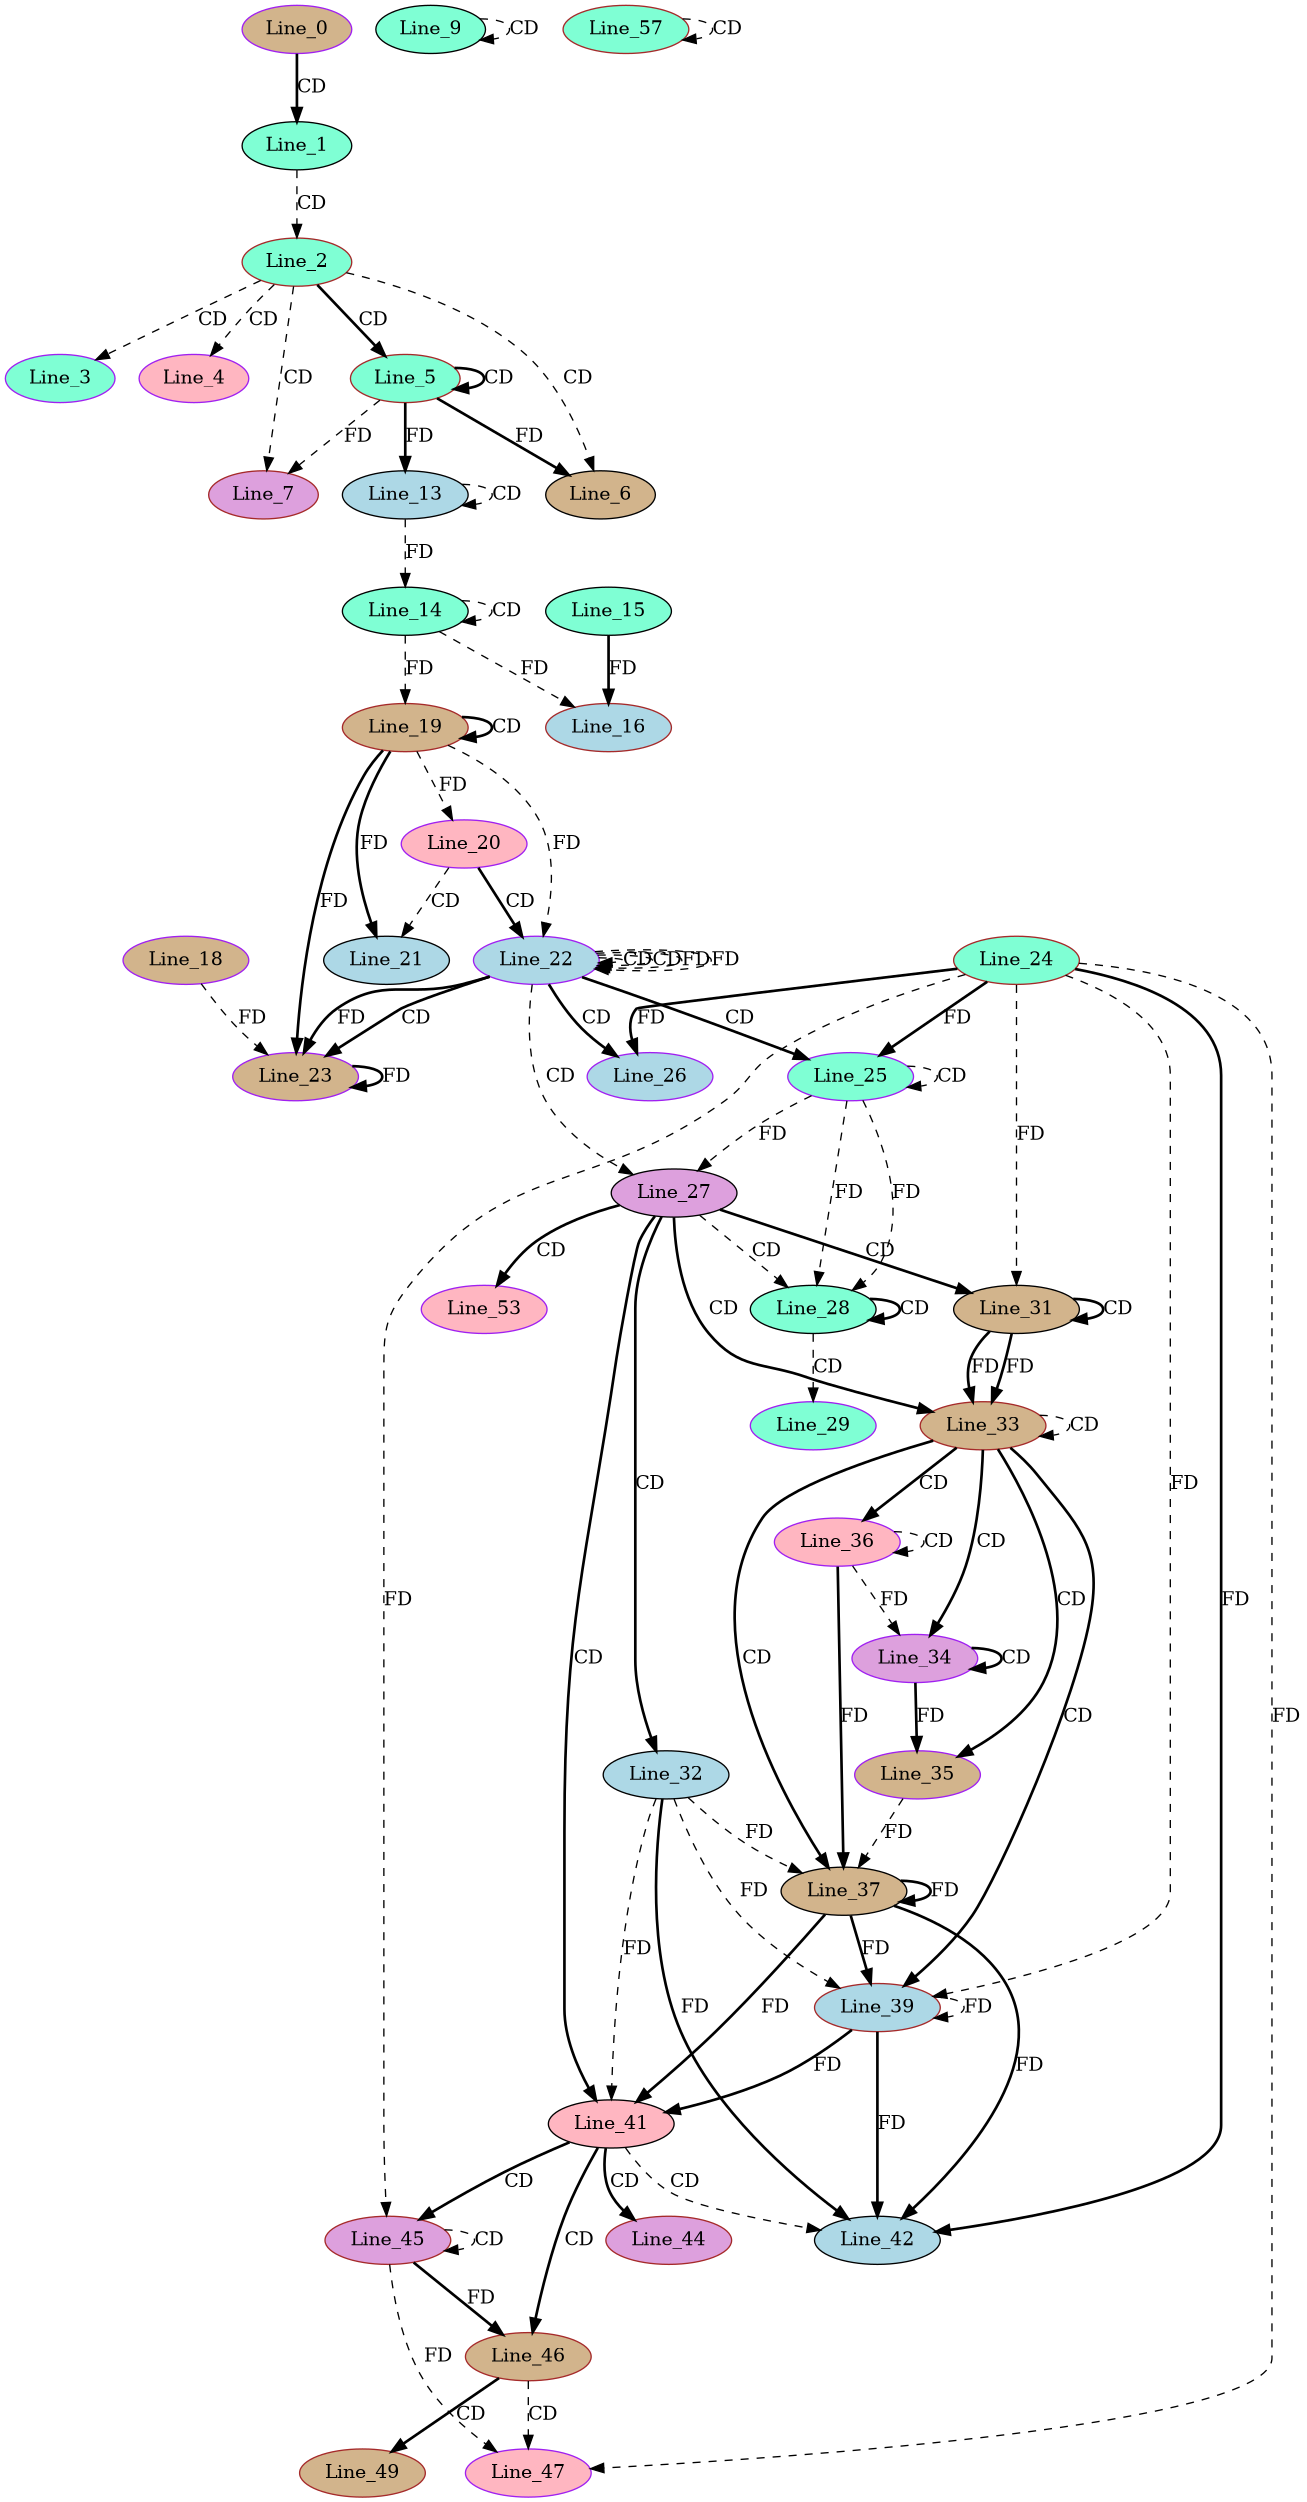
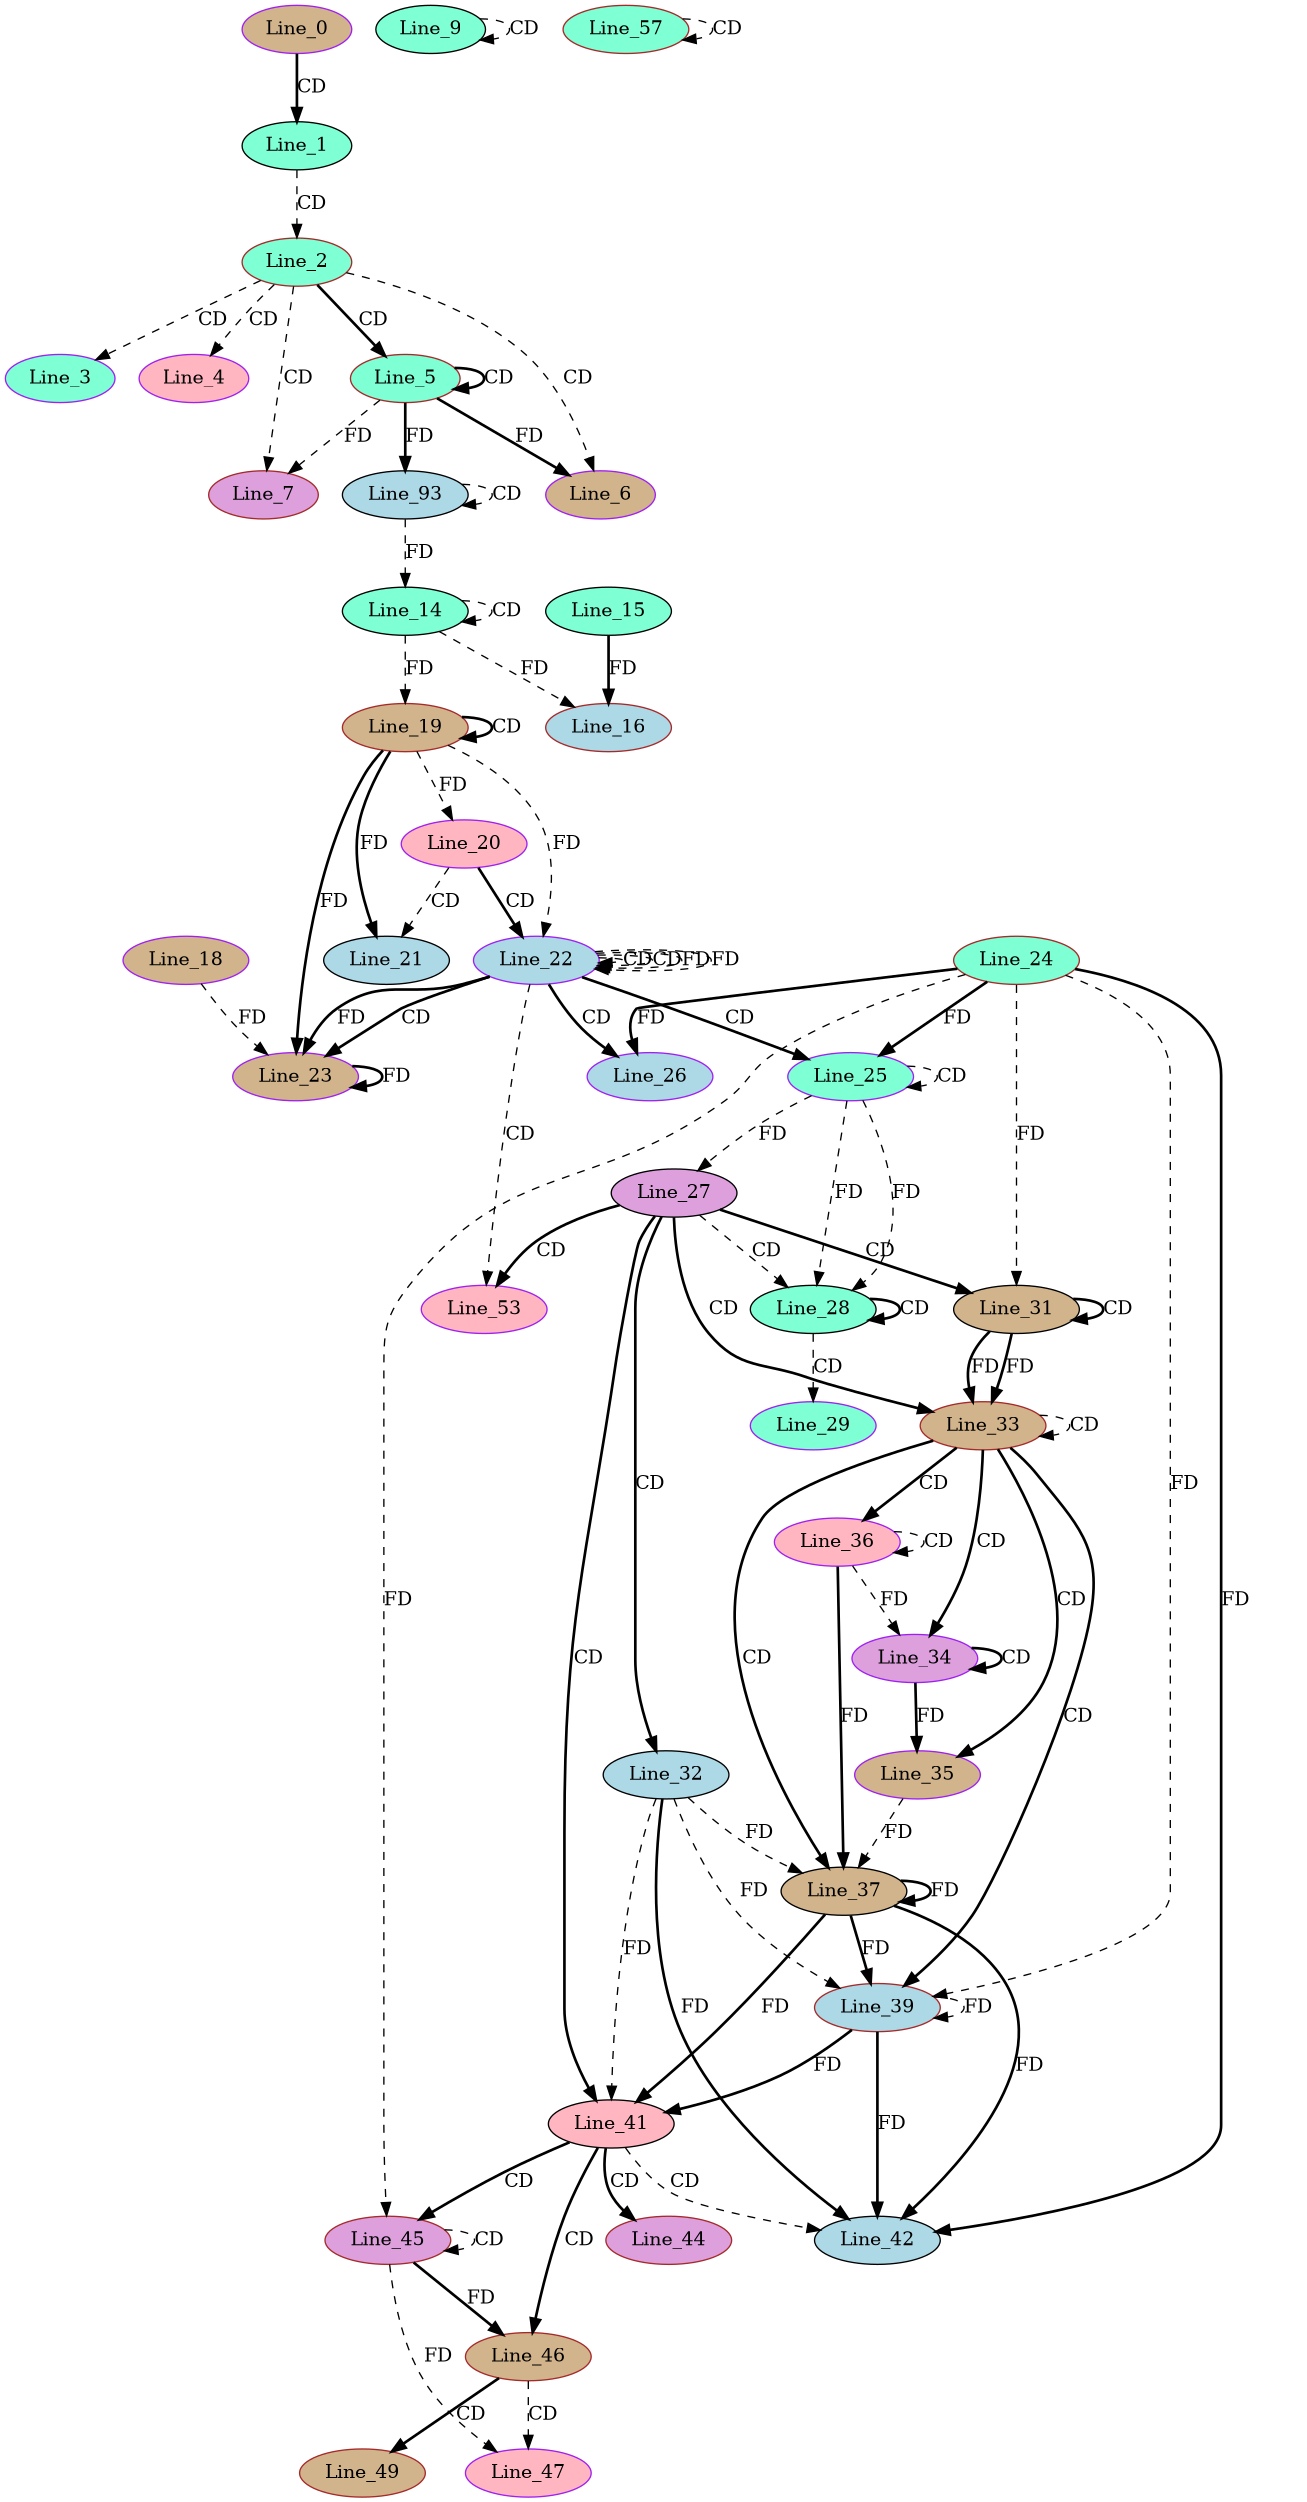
(405, 495) -> (405, 495)
(601, 495) -> (601, 495)
(542, 1093) -> (505, 1127)
(1272, 1938) -> none
